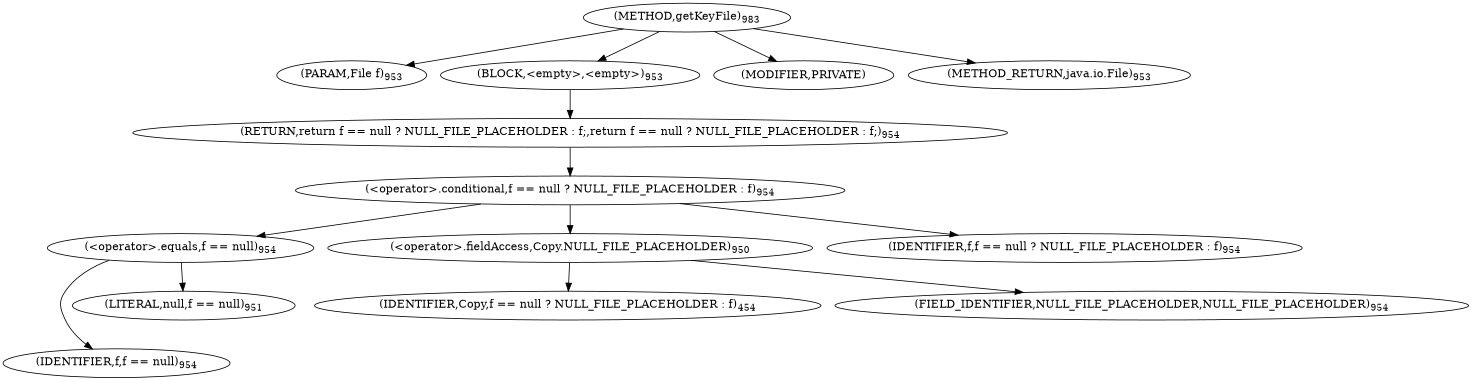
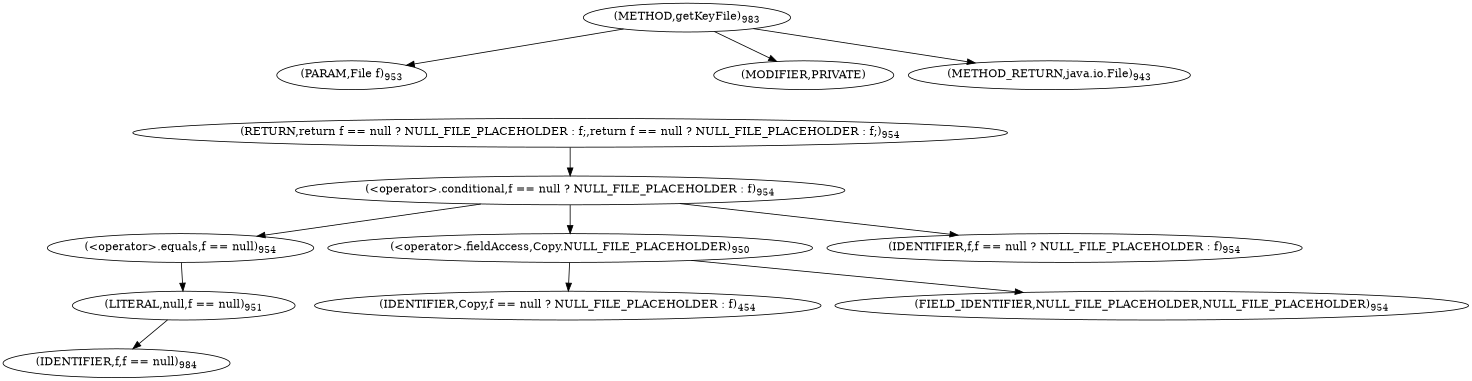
(1142, 74) -> (1142, 74)
(570, 75) -> none
(63, 295) -> (153, 332)
(188, 362) -> (188, 362)
